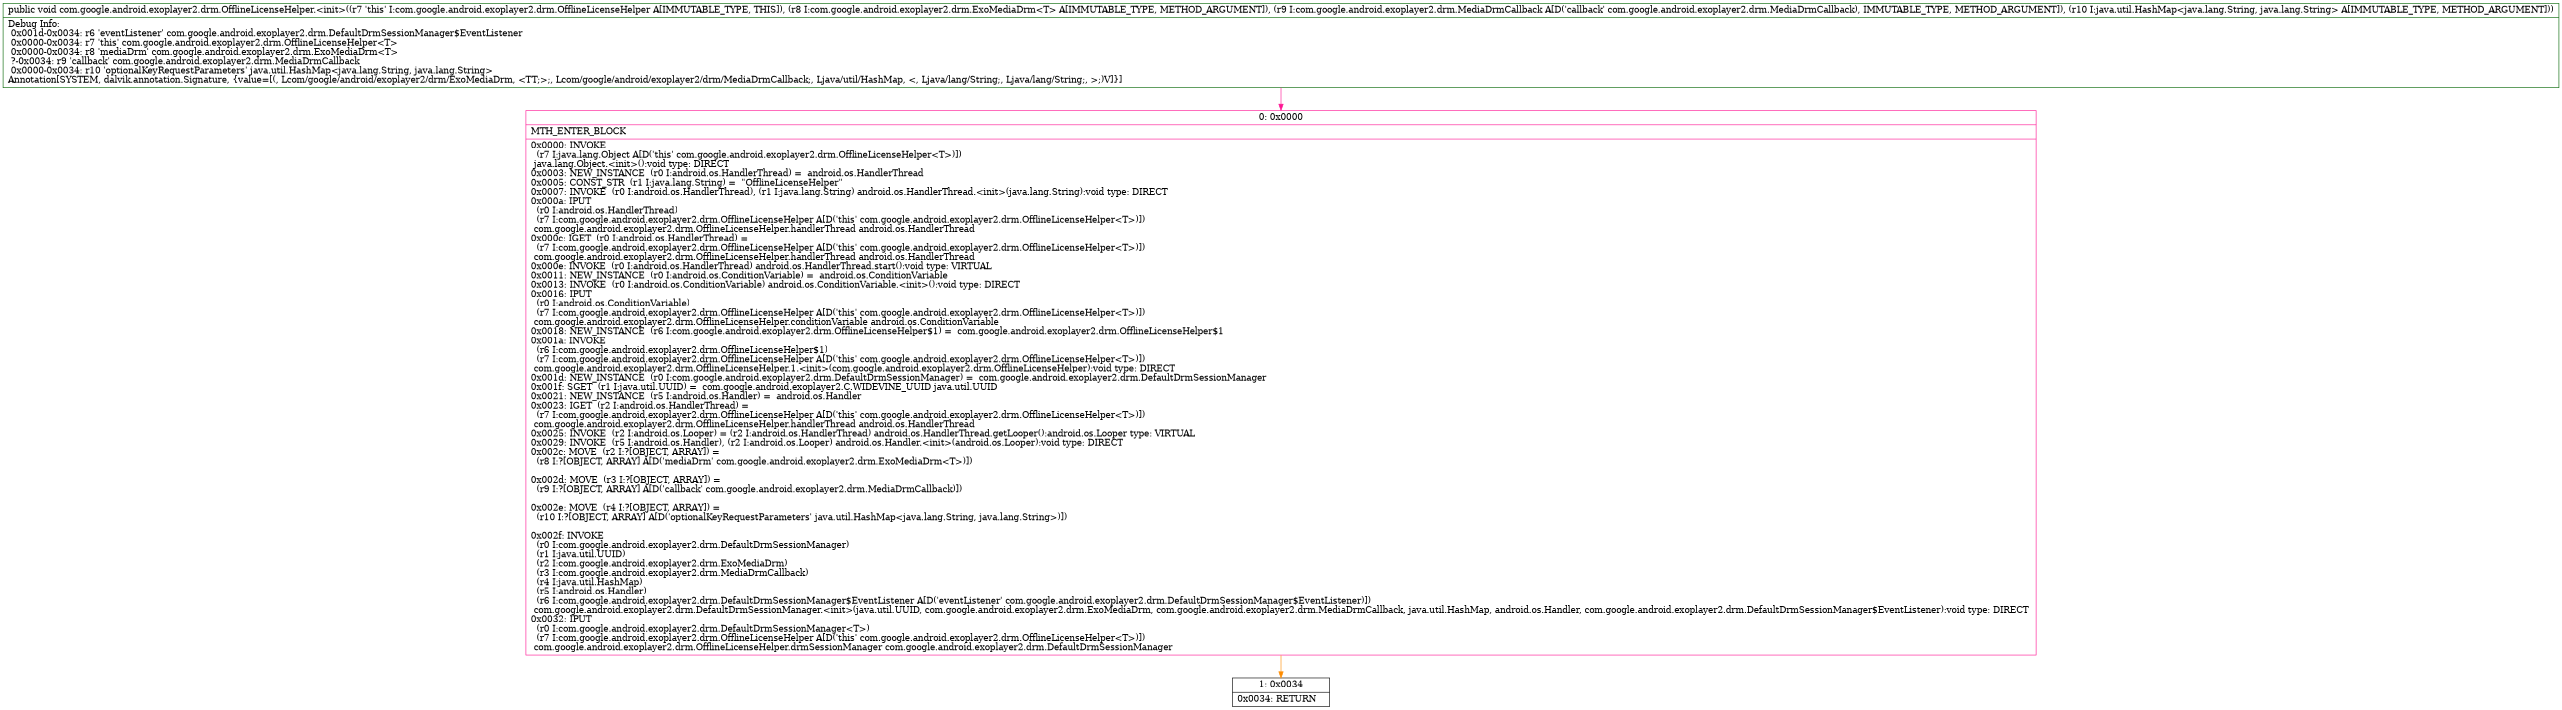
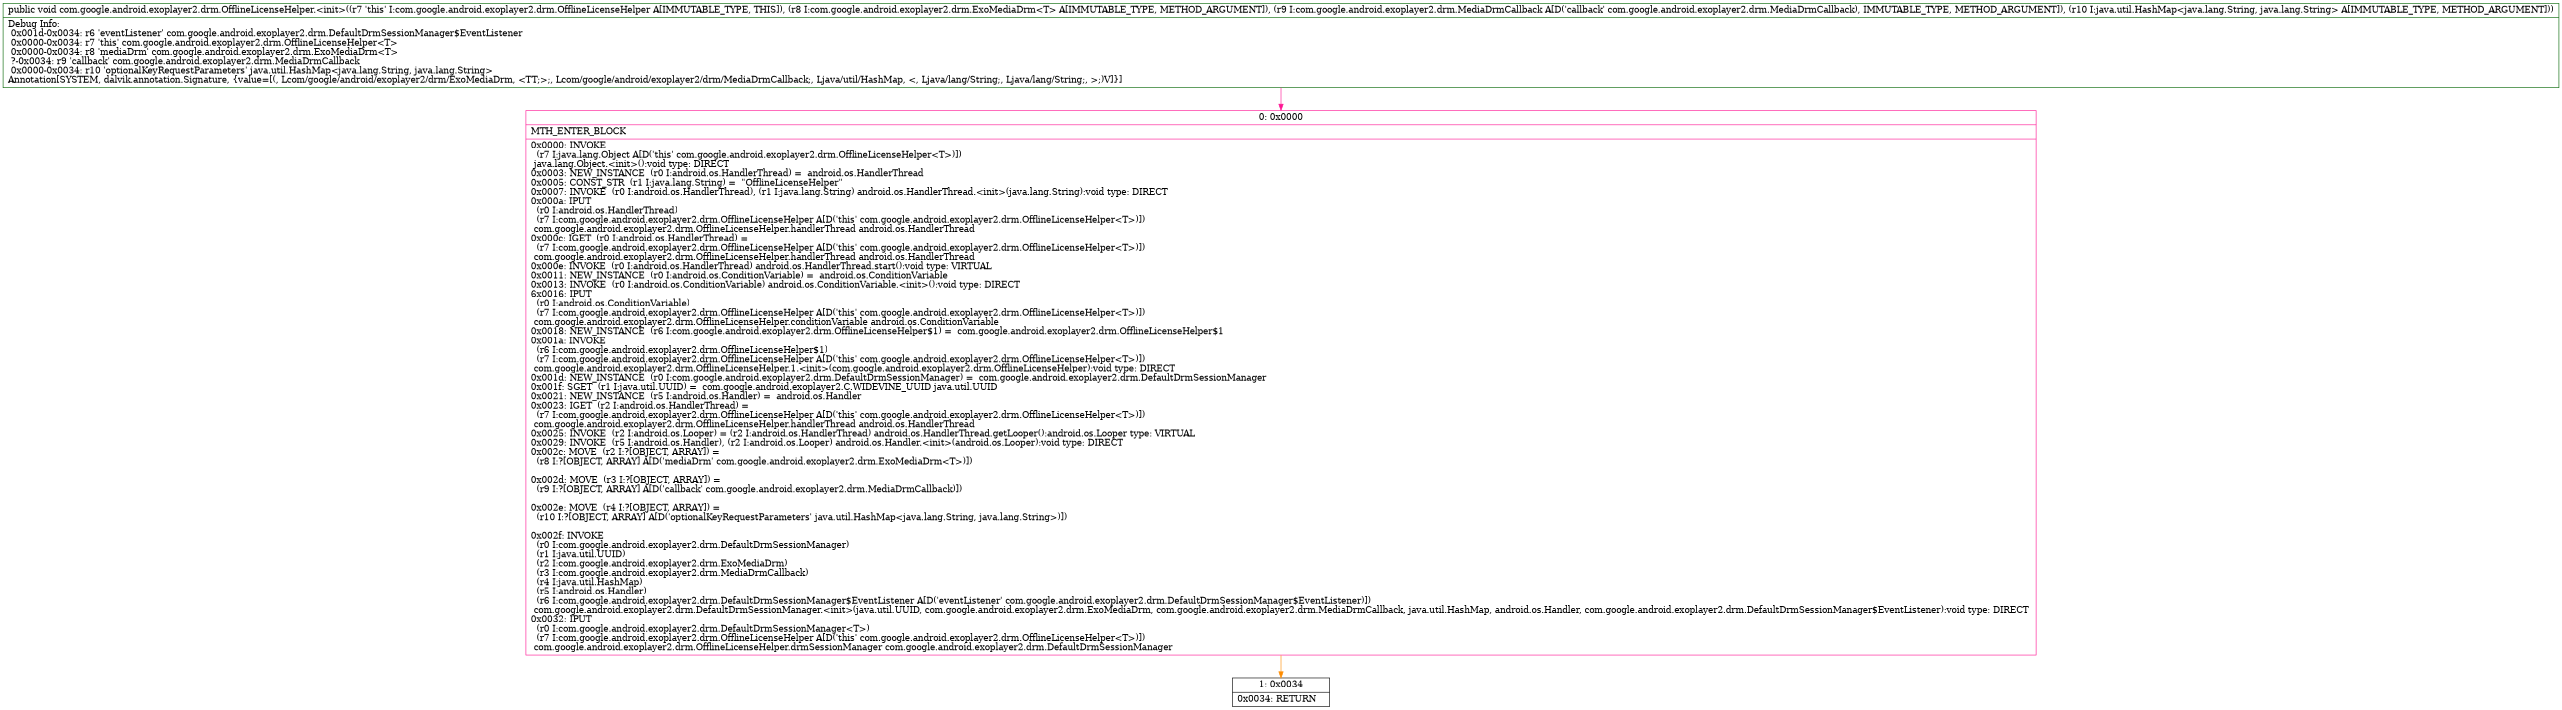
(564, 295) -> (564, 295)
